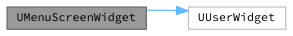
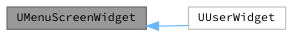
(161, 10) -> (173, 26)
